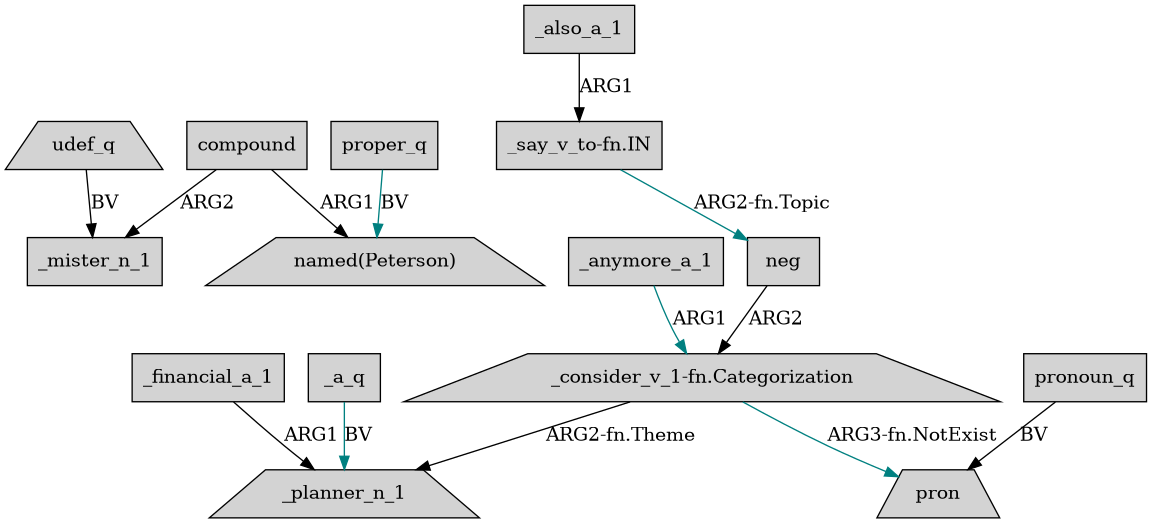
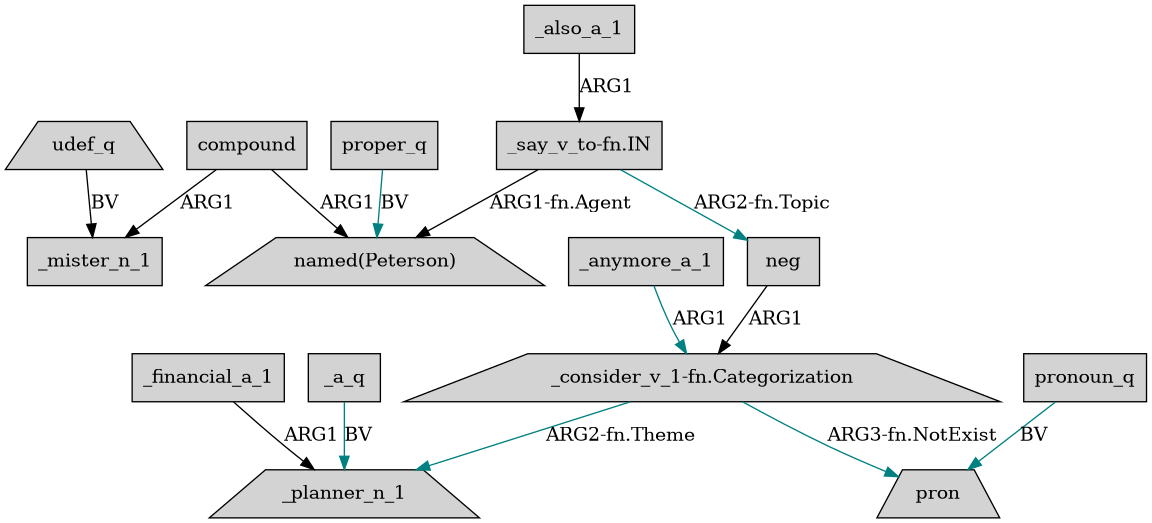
none -> (483, 200)
(208, 204) -> (208, 204)
(776, 320) -> (776, 320)
(1017, 432) -> (1017, 432)
(530, 434) -> (530, 434)
